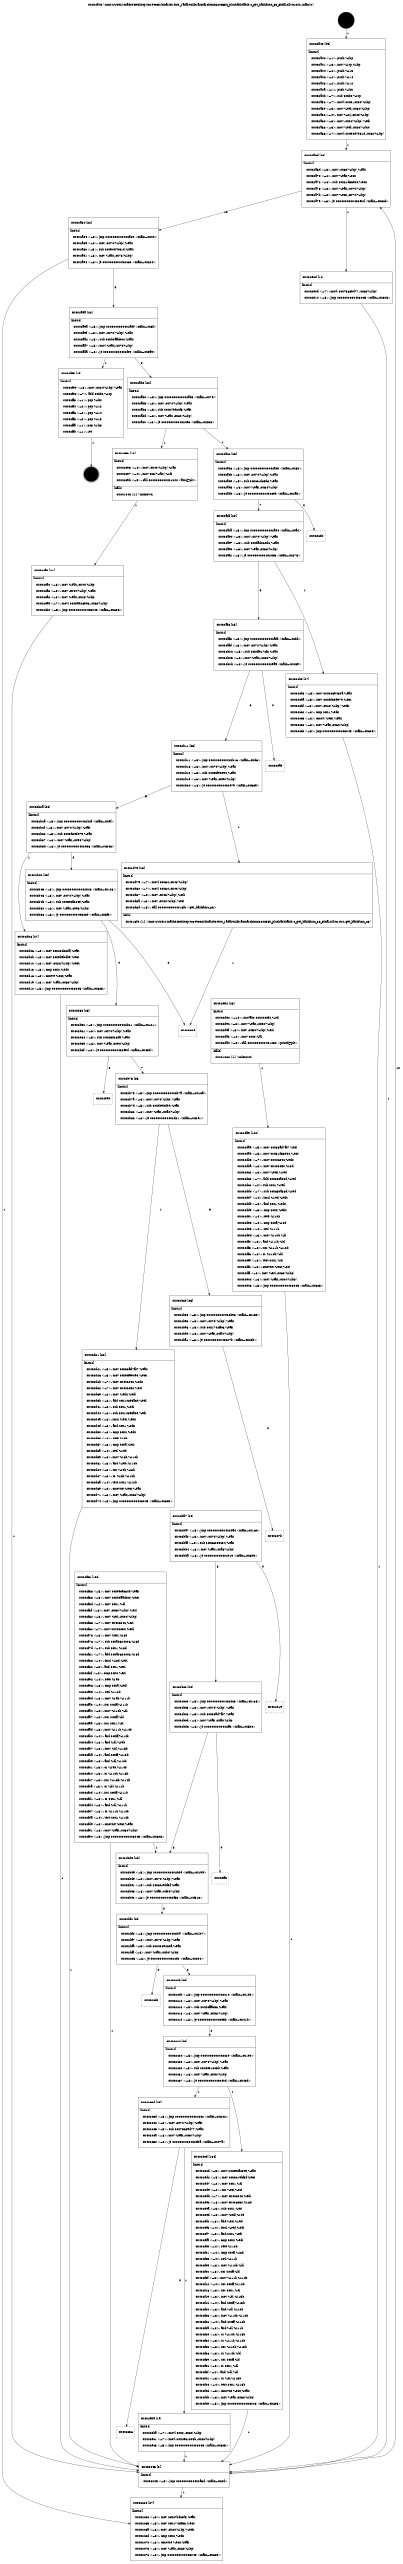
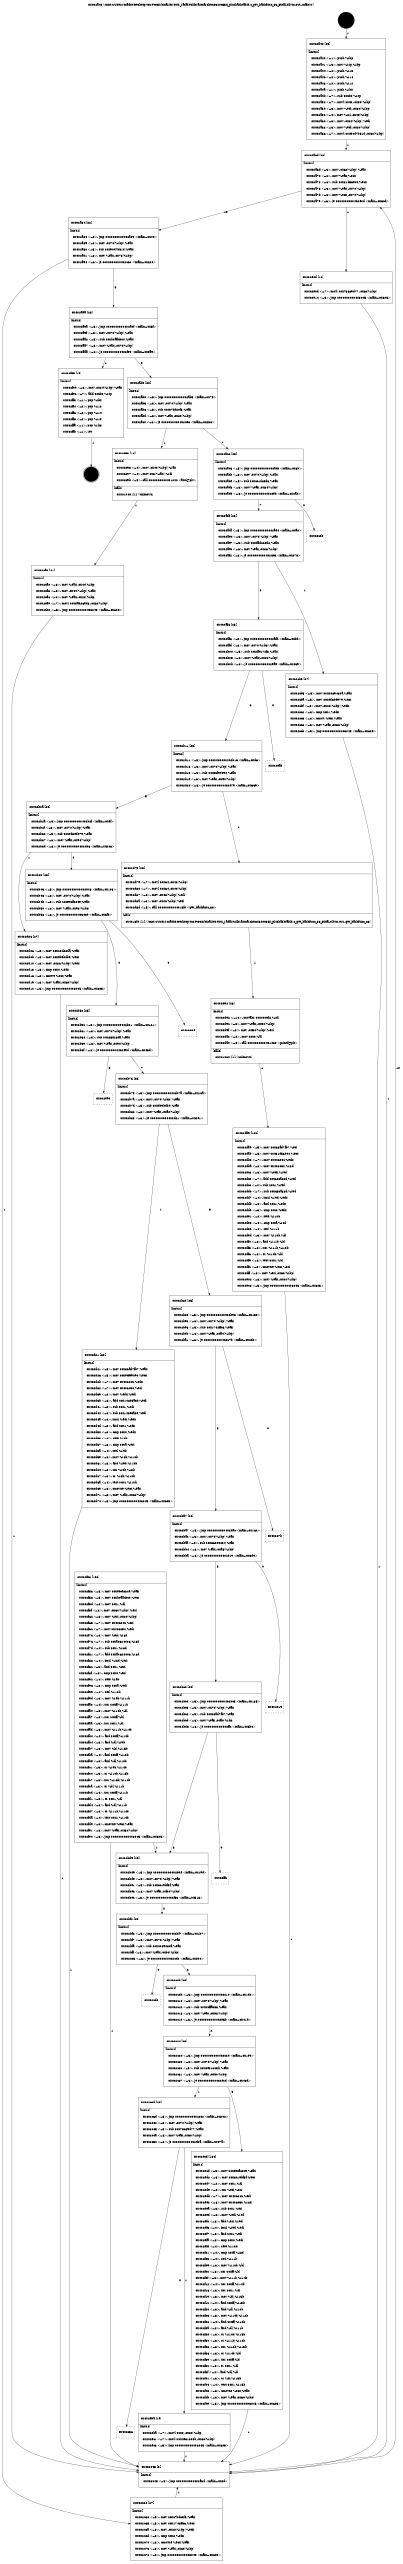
(212, 975) -> (251, 962)
none -> (216, 1427)
(232, 2092) -> (232, 2092)
(182, 2491) -> (176, 2493)
